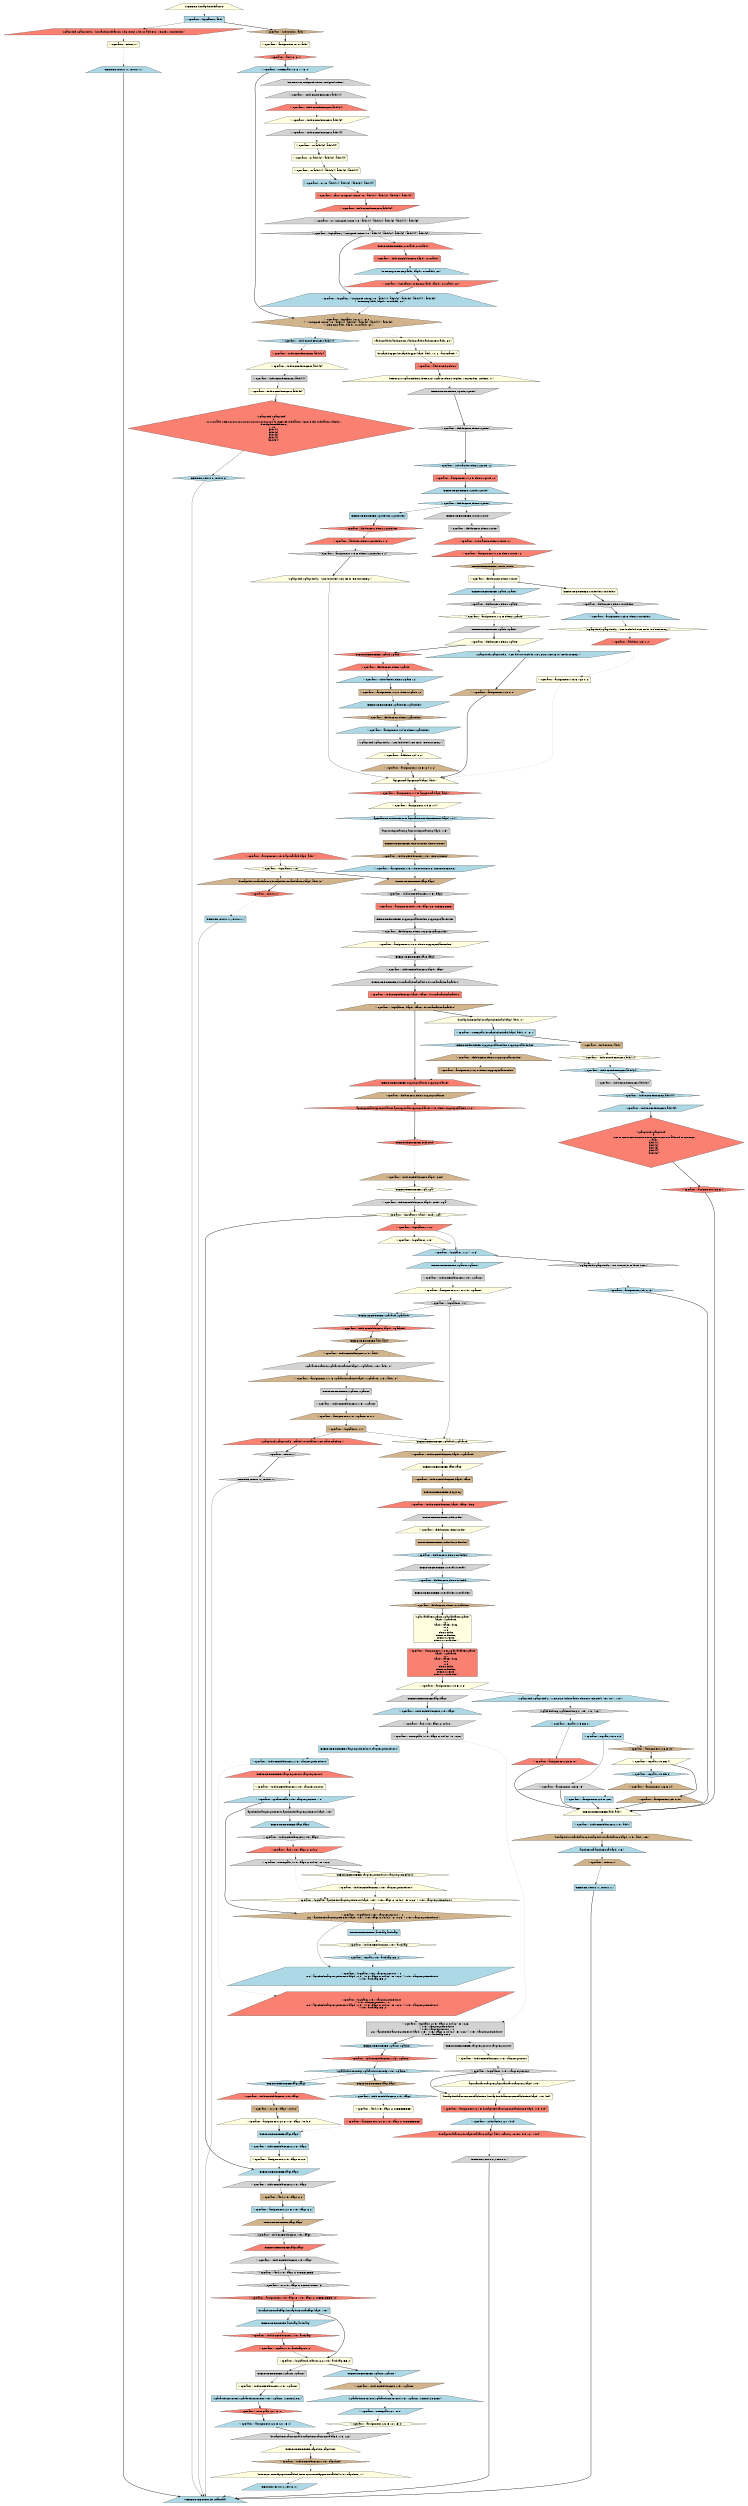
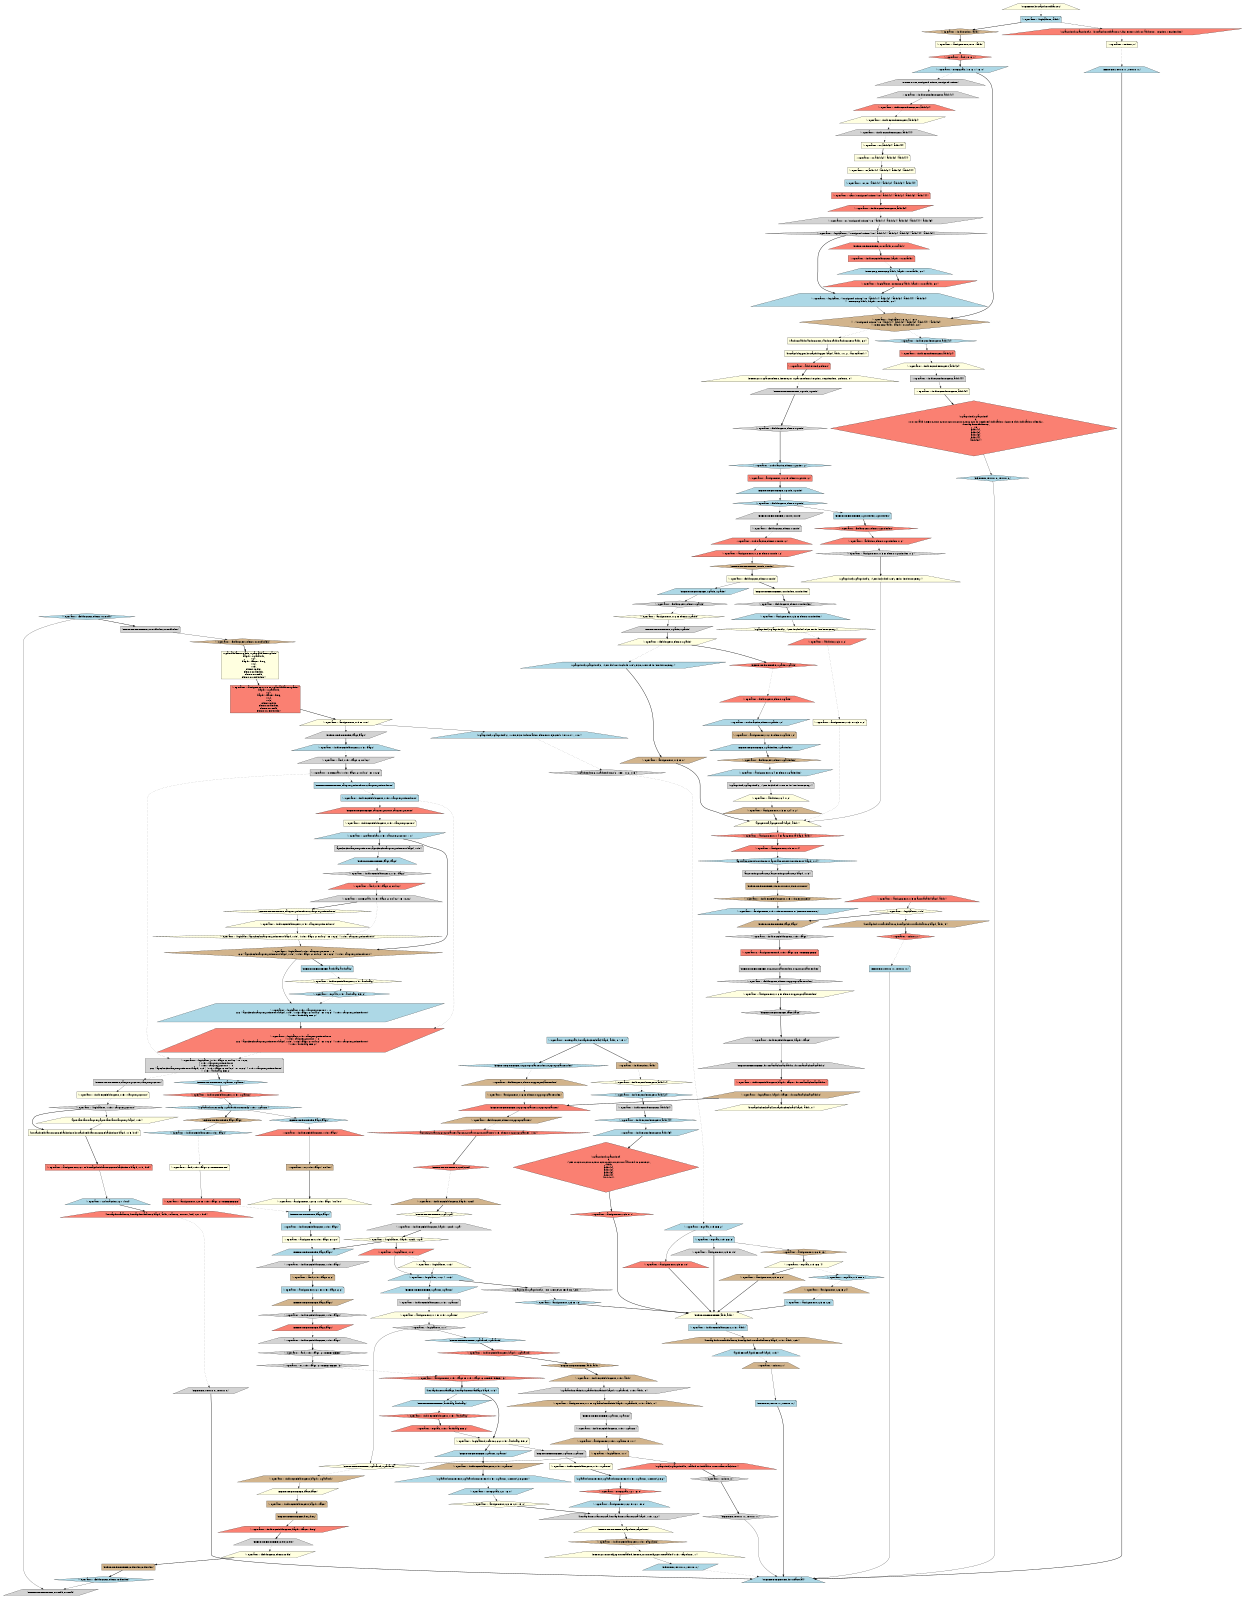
(415, 806) -> (778, 848)
(492, 1025) -> none
(442, 1573) -> (23, 1090)
